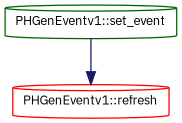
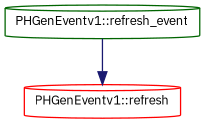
(91, 22) -> (102, 22)
